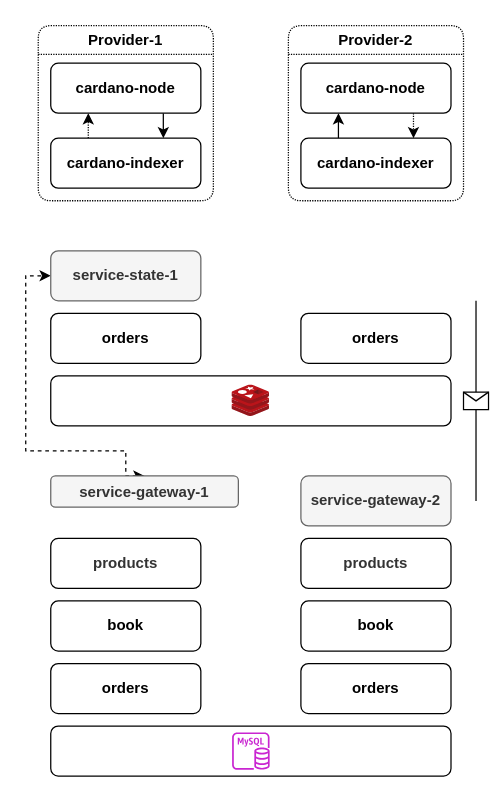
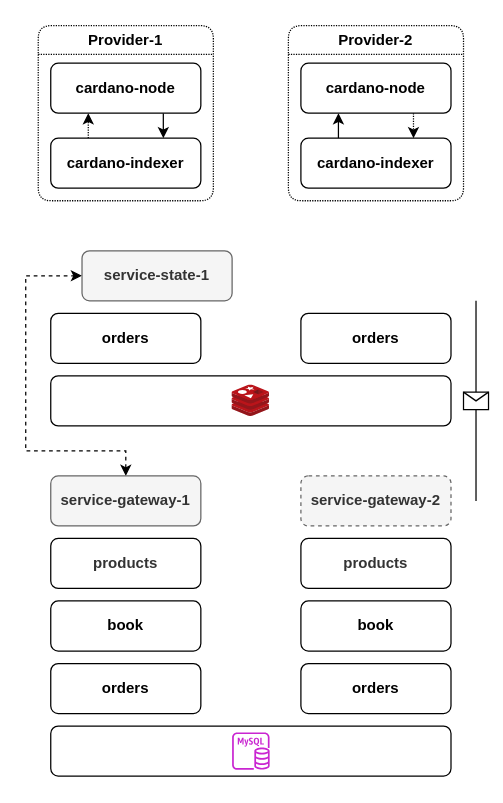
(126, 276) -> (157, 276)
(144, 491) -> (126, 501)
(376, 501) -> (376, 501)
